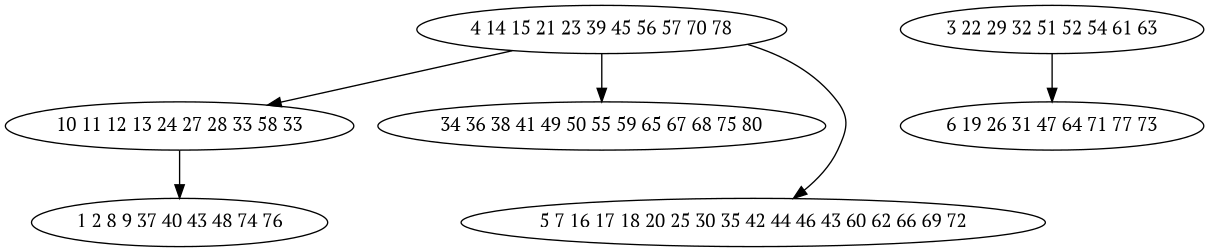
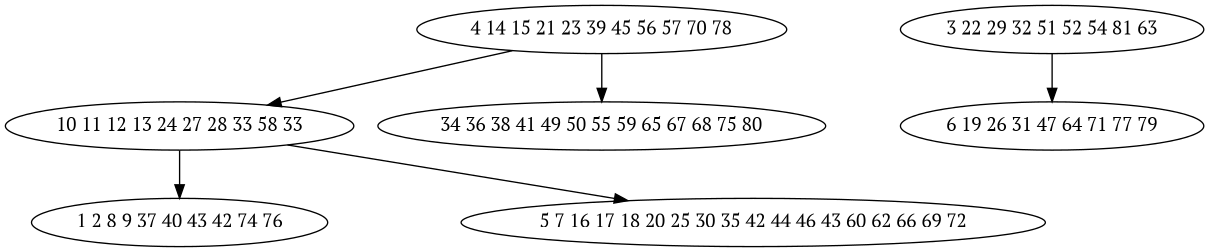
(1052, 29) -> (1052, 29)
(836, 100) -> (451, 172)
(1052, 126) -> (1052, 126)
(180, 222) -> (180, 222)
